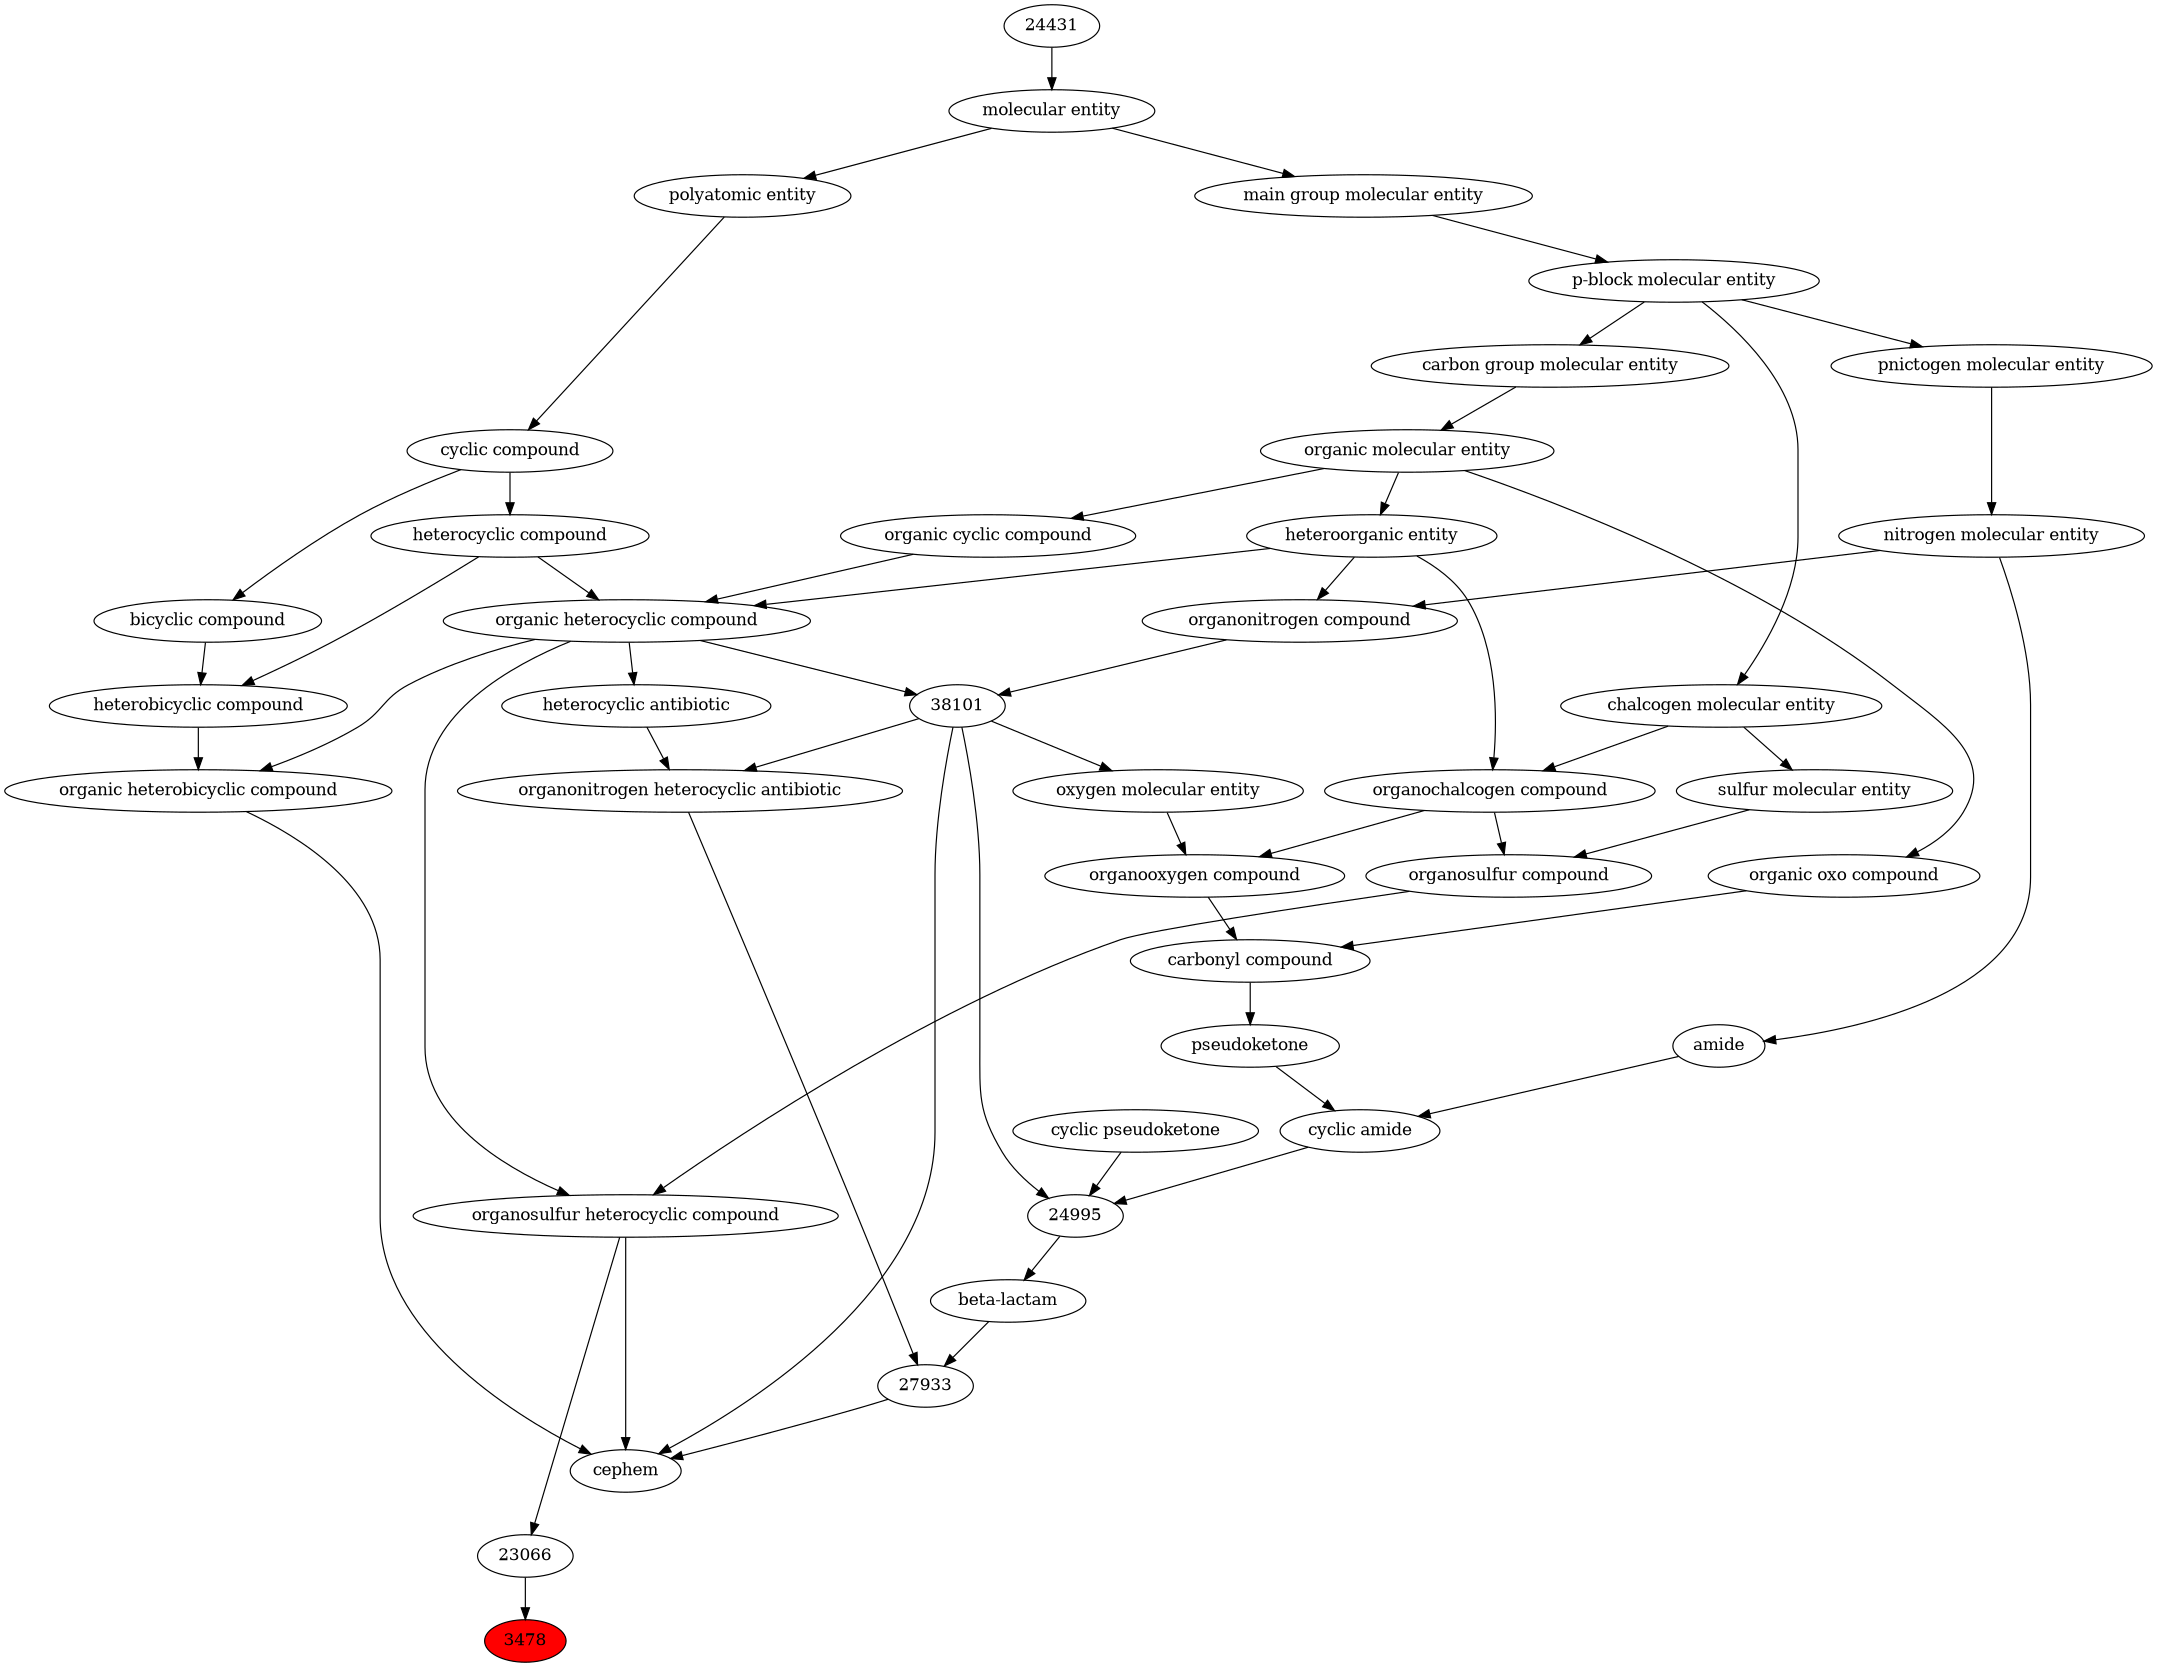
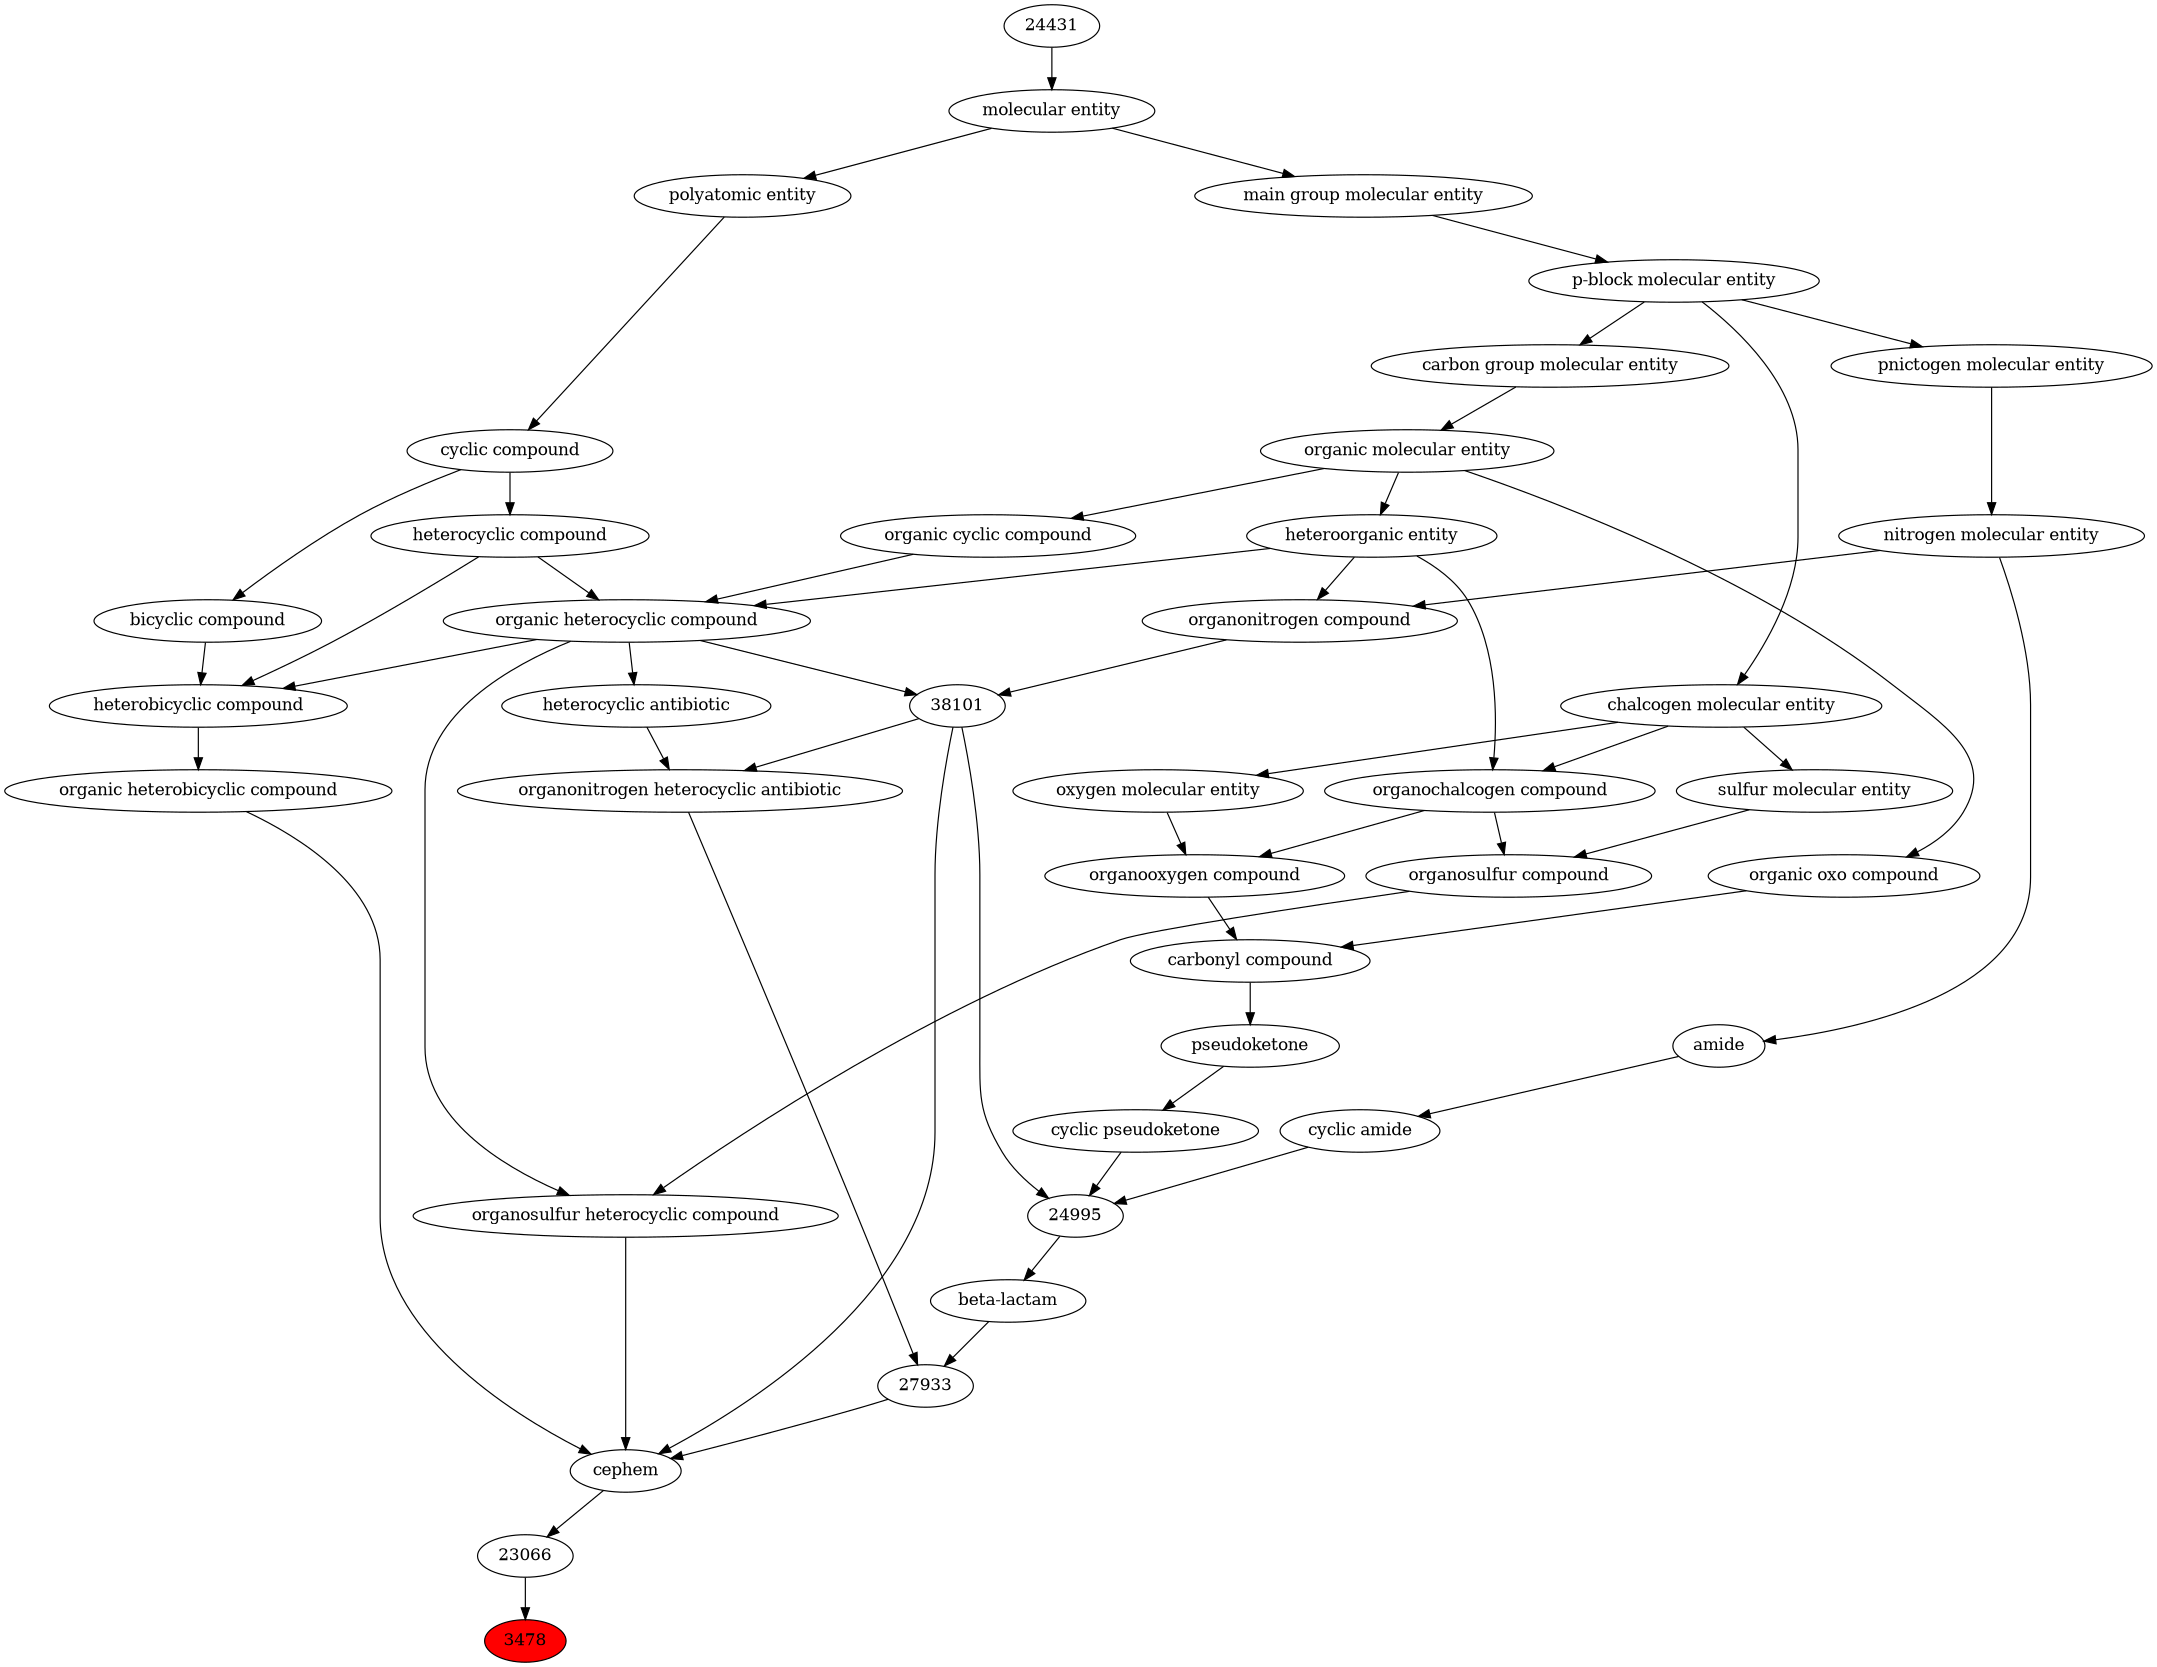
(397, 692) -> (416, 663)
(1046, 744) -> (1443, 748)
(1301, 1085) -> (1198, 1085)
(577, 1380) -> (580, 1510)
